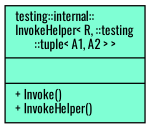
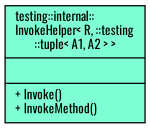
(54, 109) -> (56, 109)
